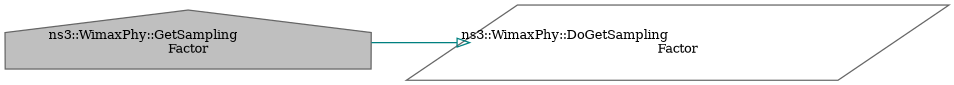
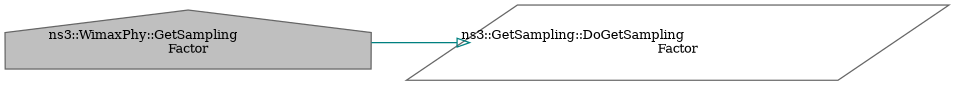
(678, 43) -> (678, 43)
